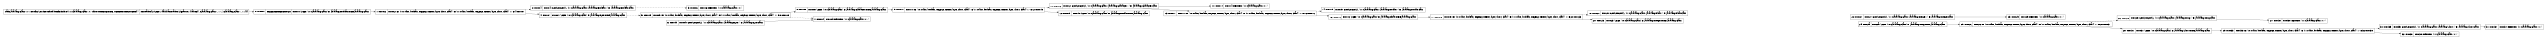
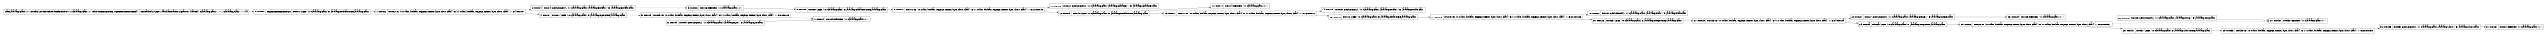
(1184, 6) -> (1175, 9)
(1165, 10) -> (1156, 13)
(782, 12) -> (769, 9)
none -> (1769, 21)
(2102, 21) -> (2190, 22)
(2430, 34) -> none
